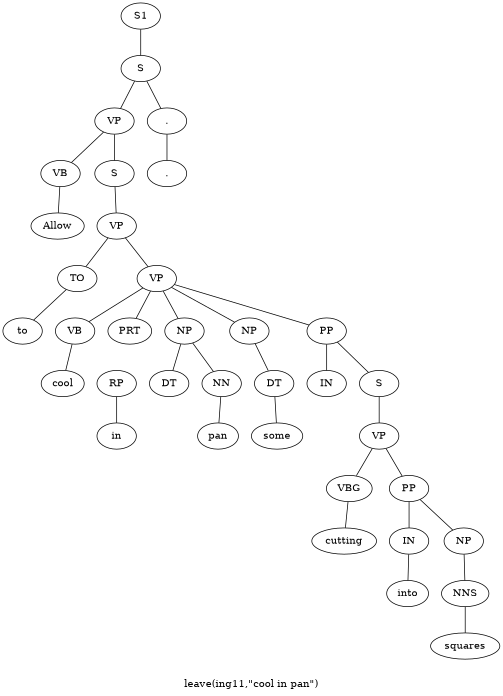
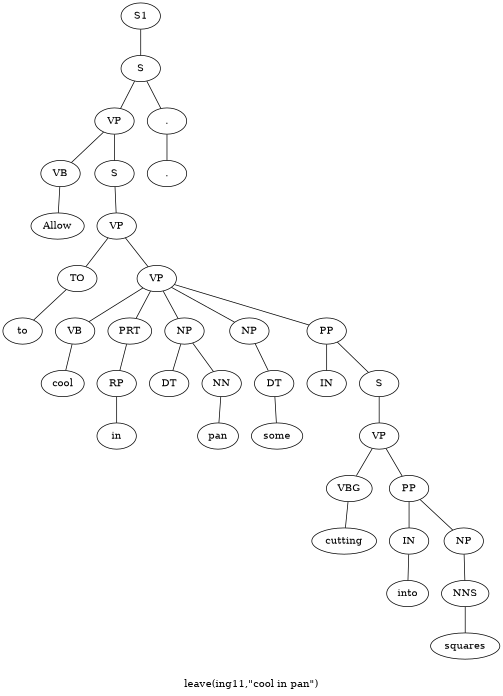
none -> (123, 357)
